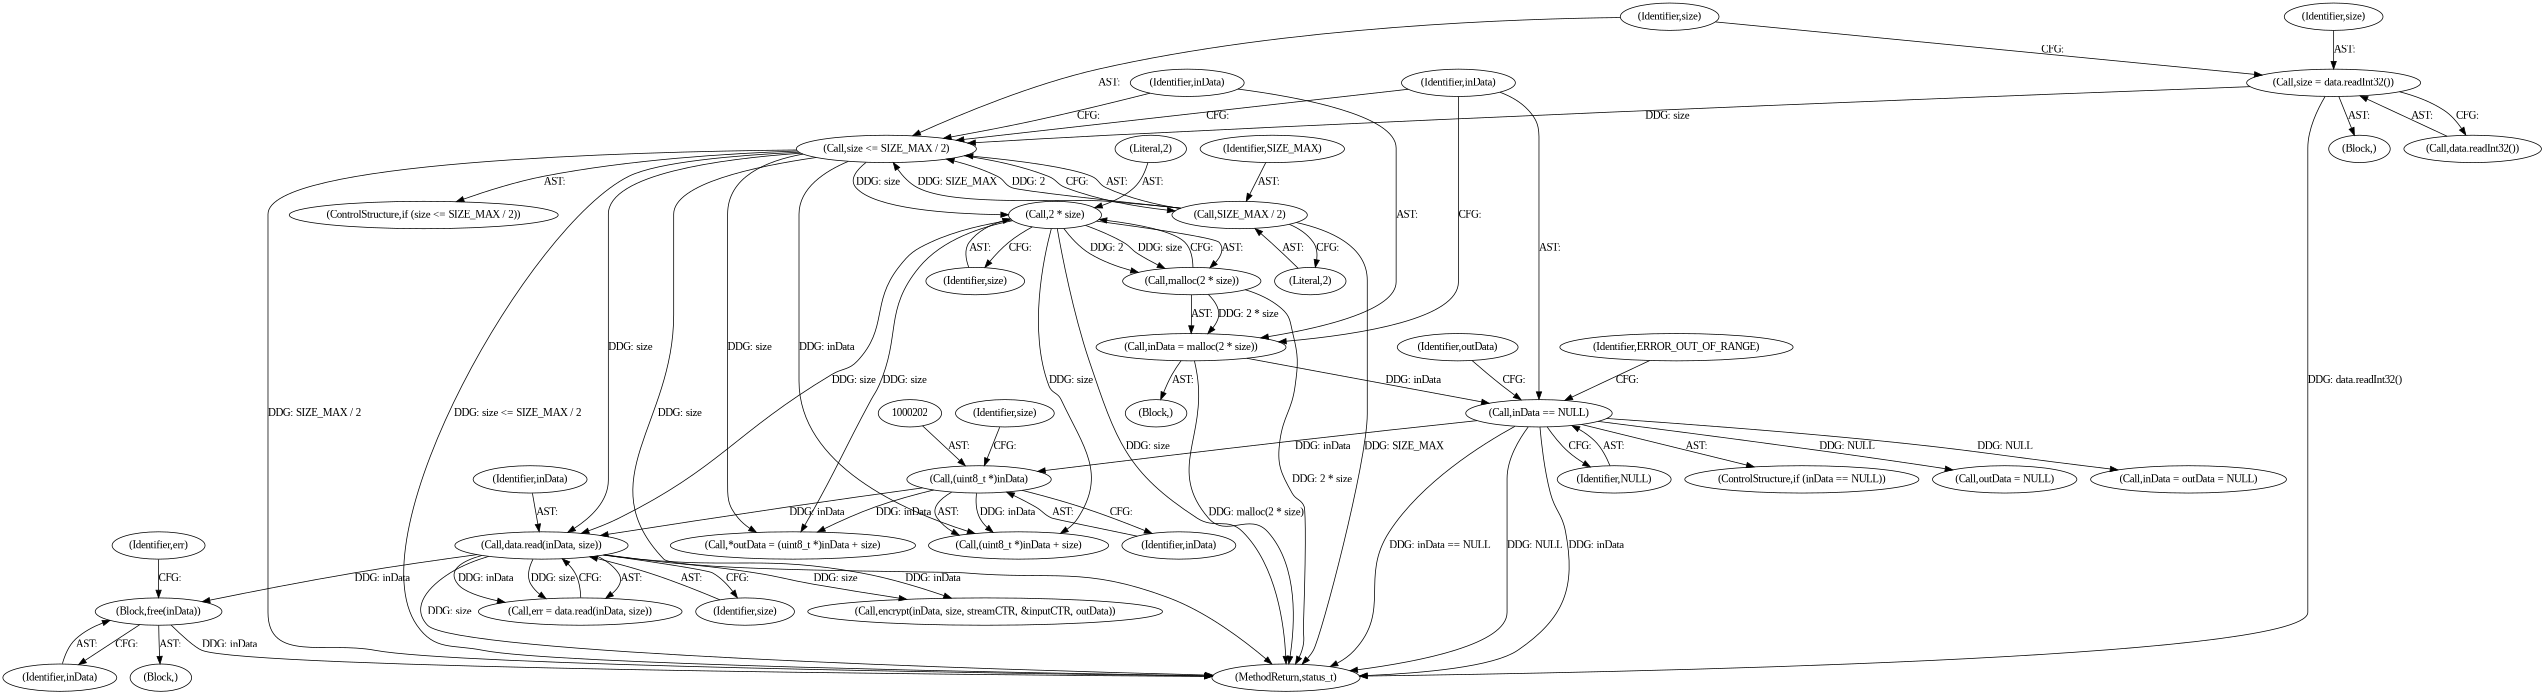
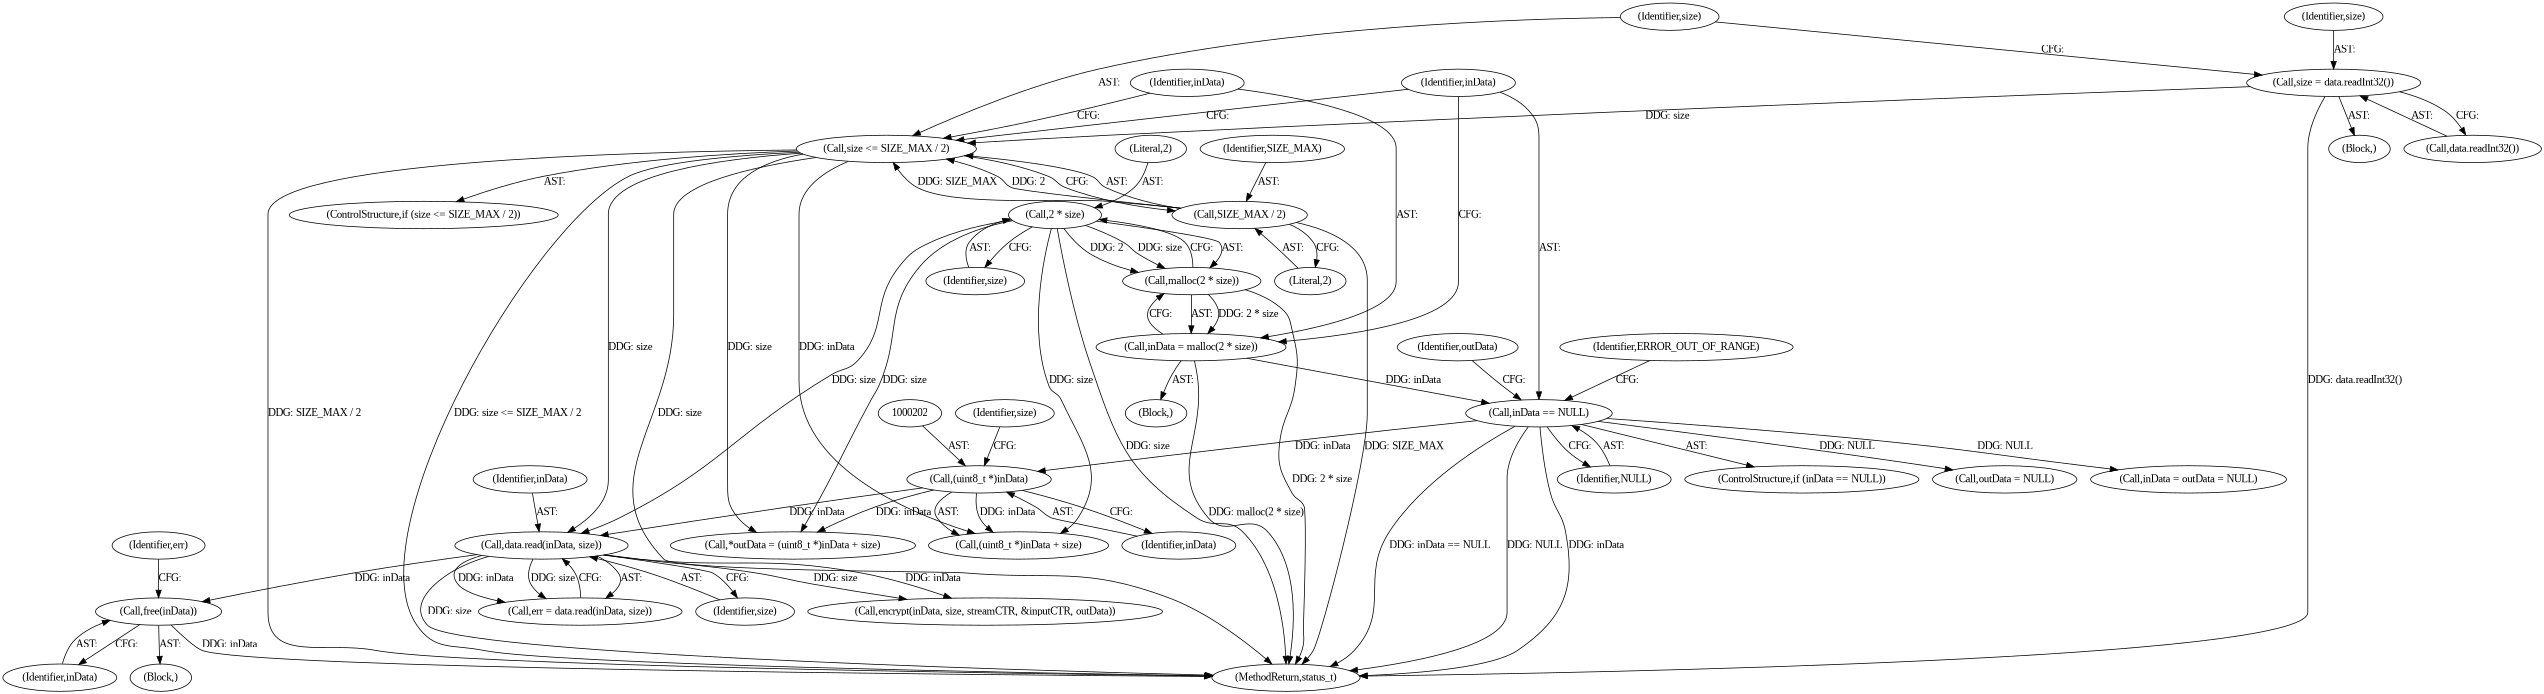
(911, 208) -> none
none -> (1148, 318)
(159, 612) -> (159, 612)
